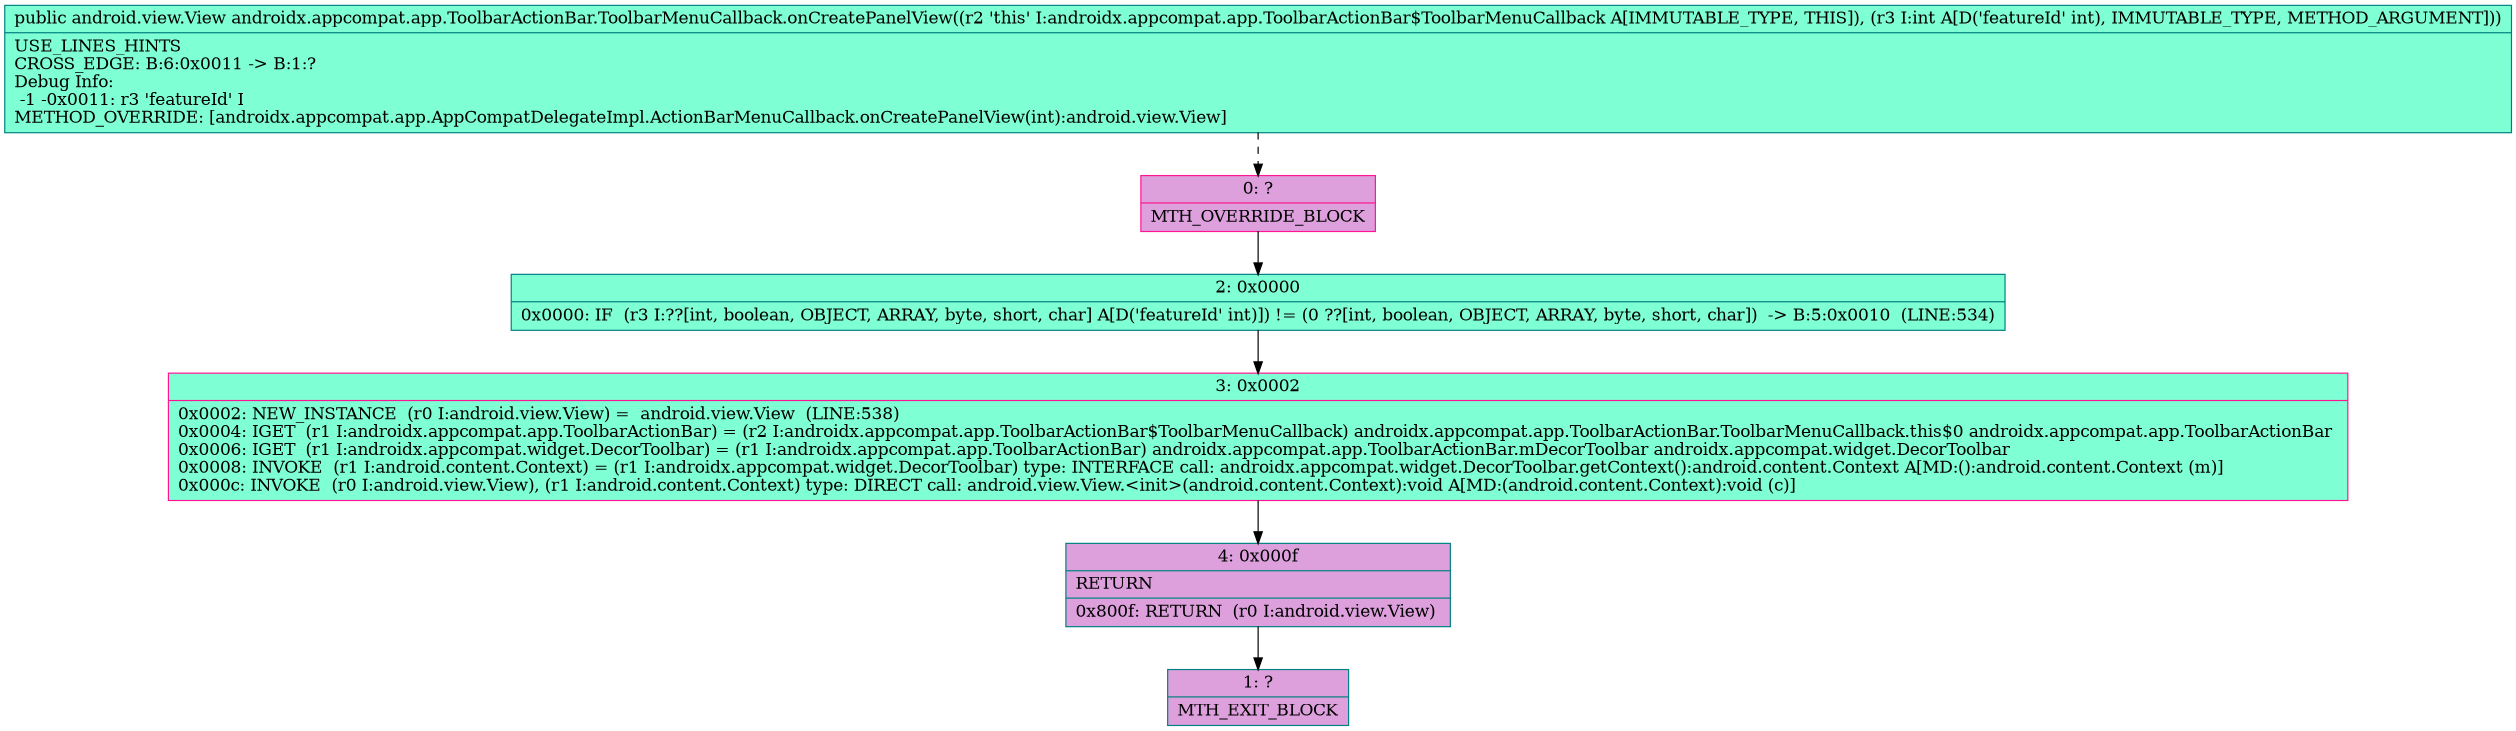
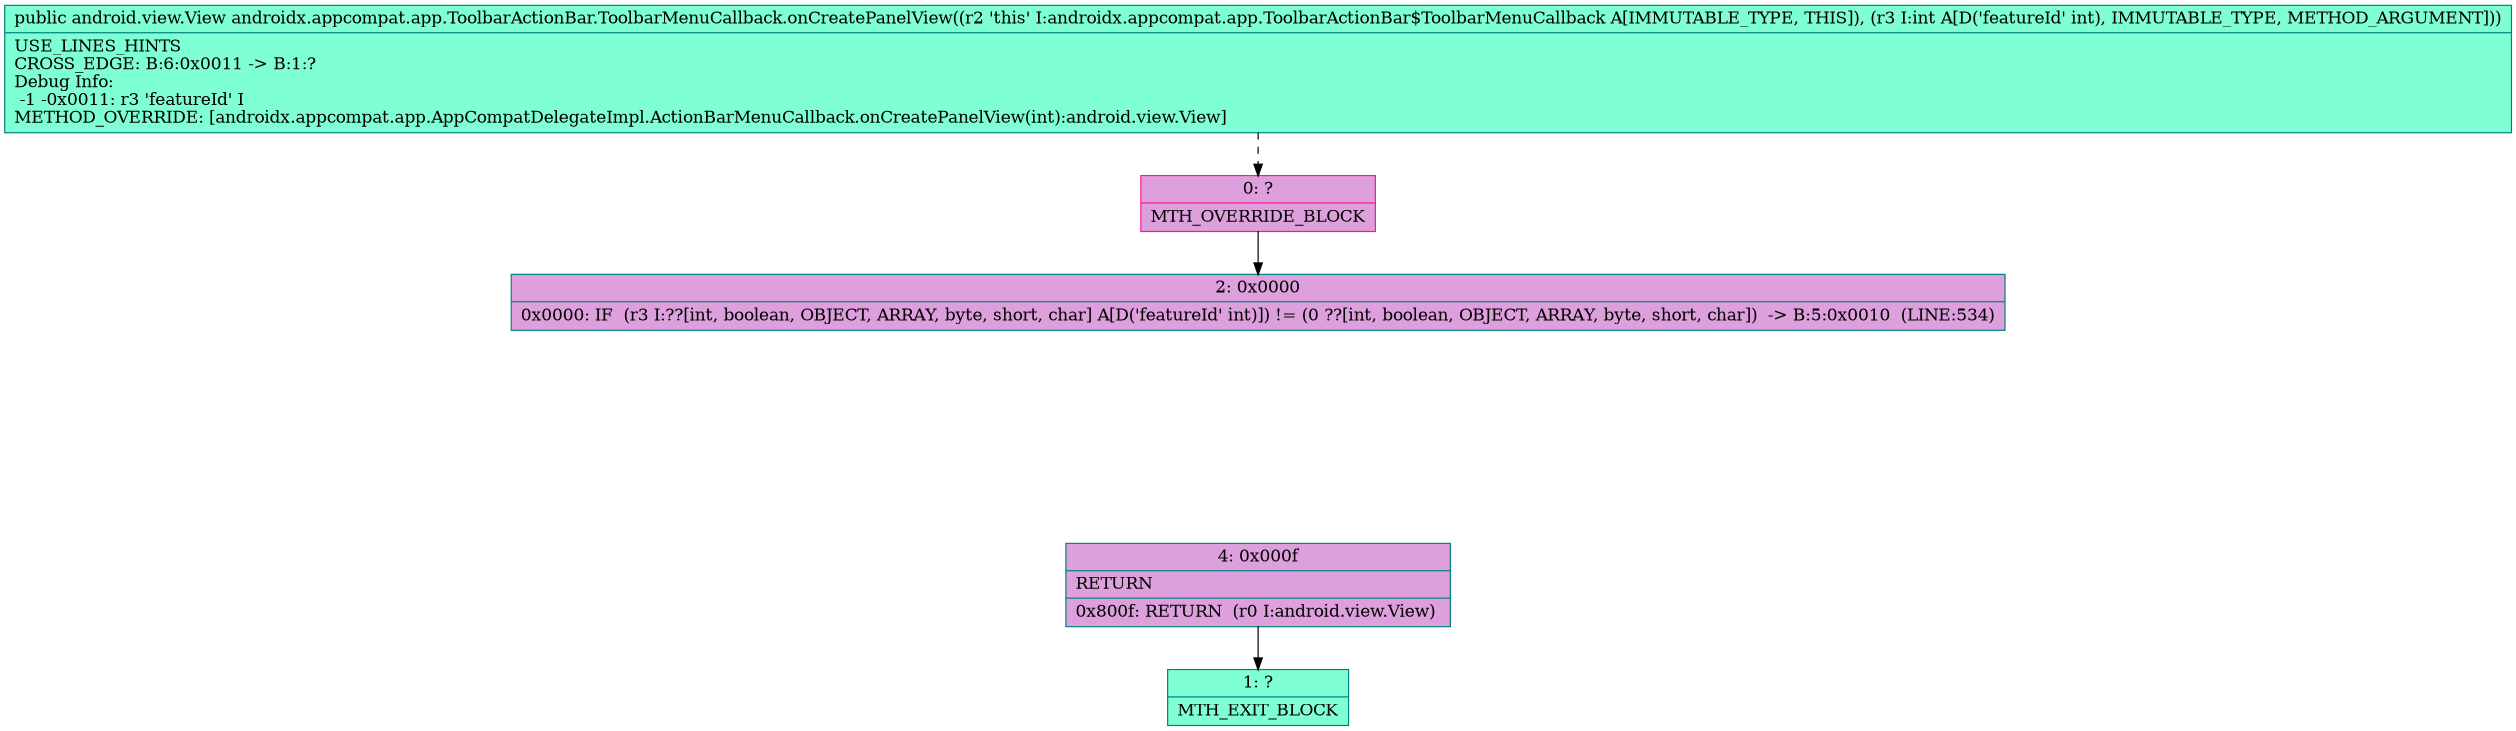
(1258, 302) -> (1258, 302)
(1258, 437) -> none
(1258, 698) -> (1258, 698)
